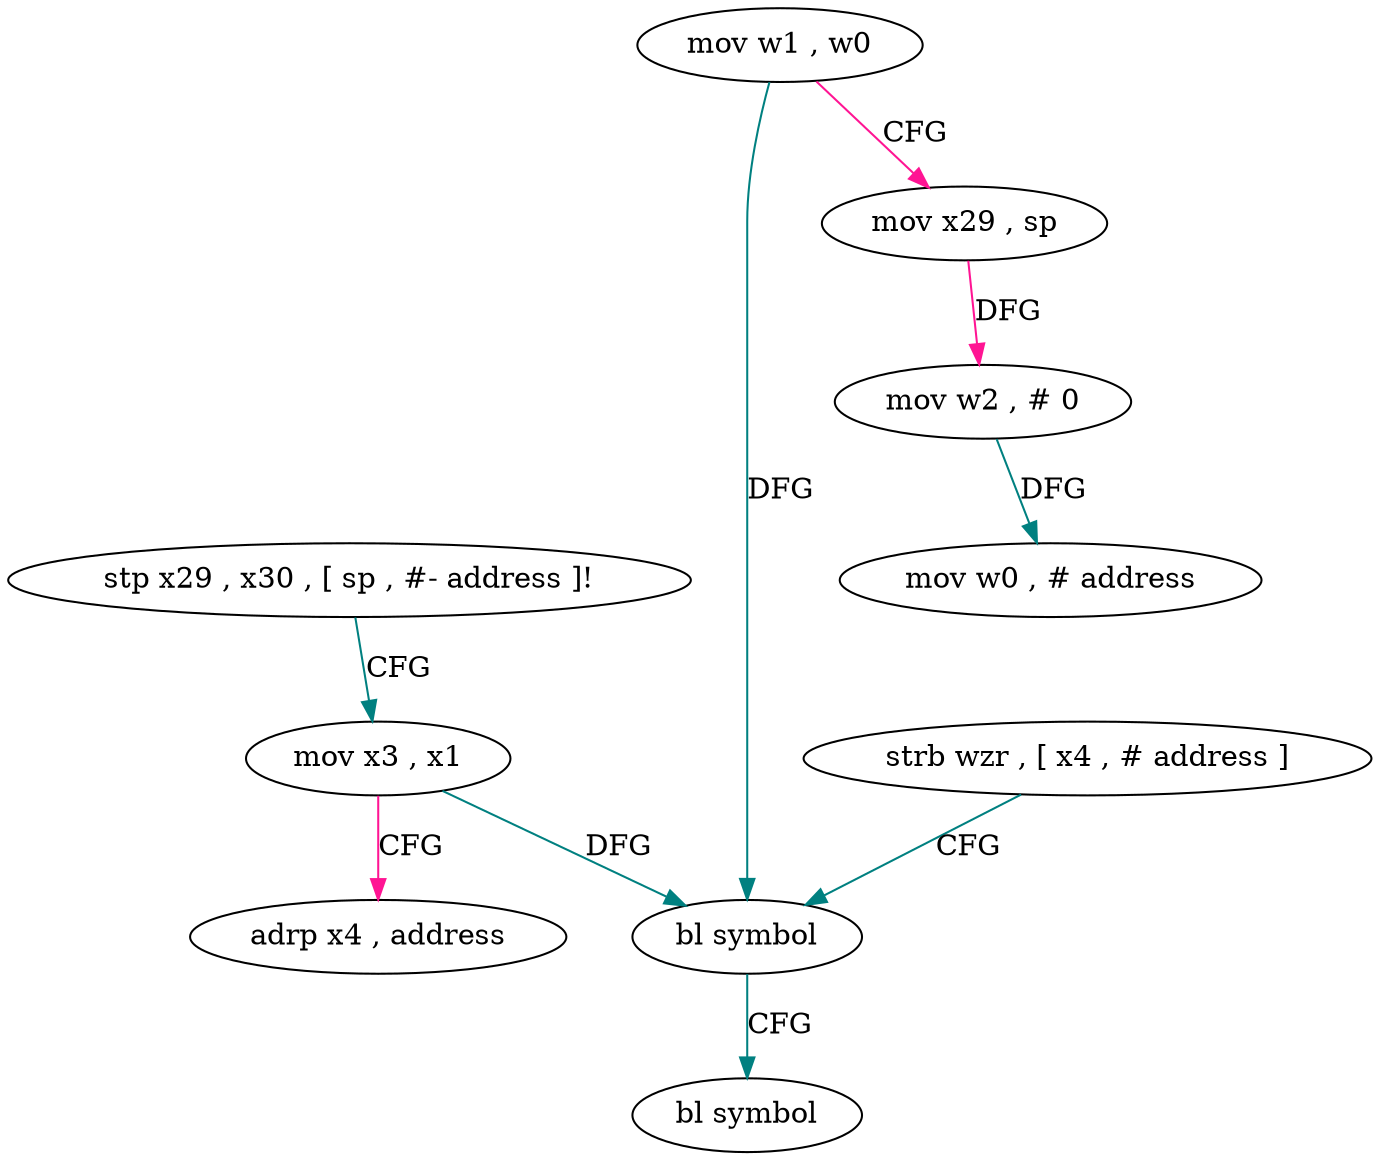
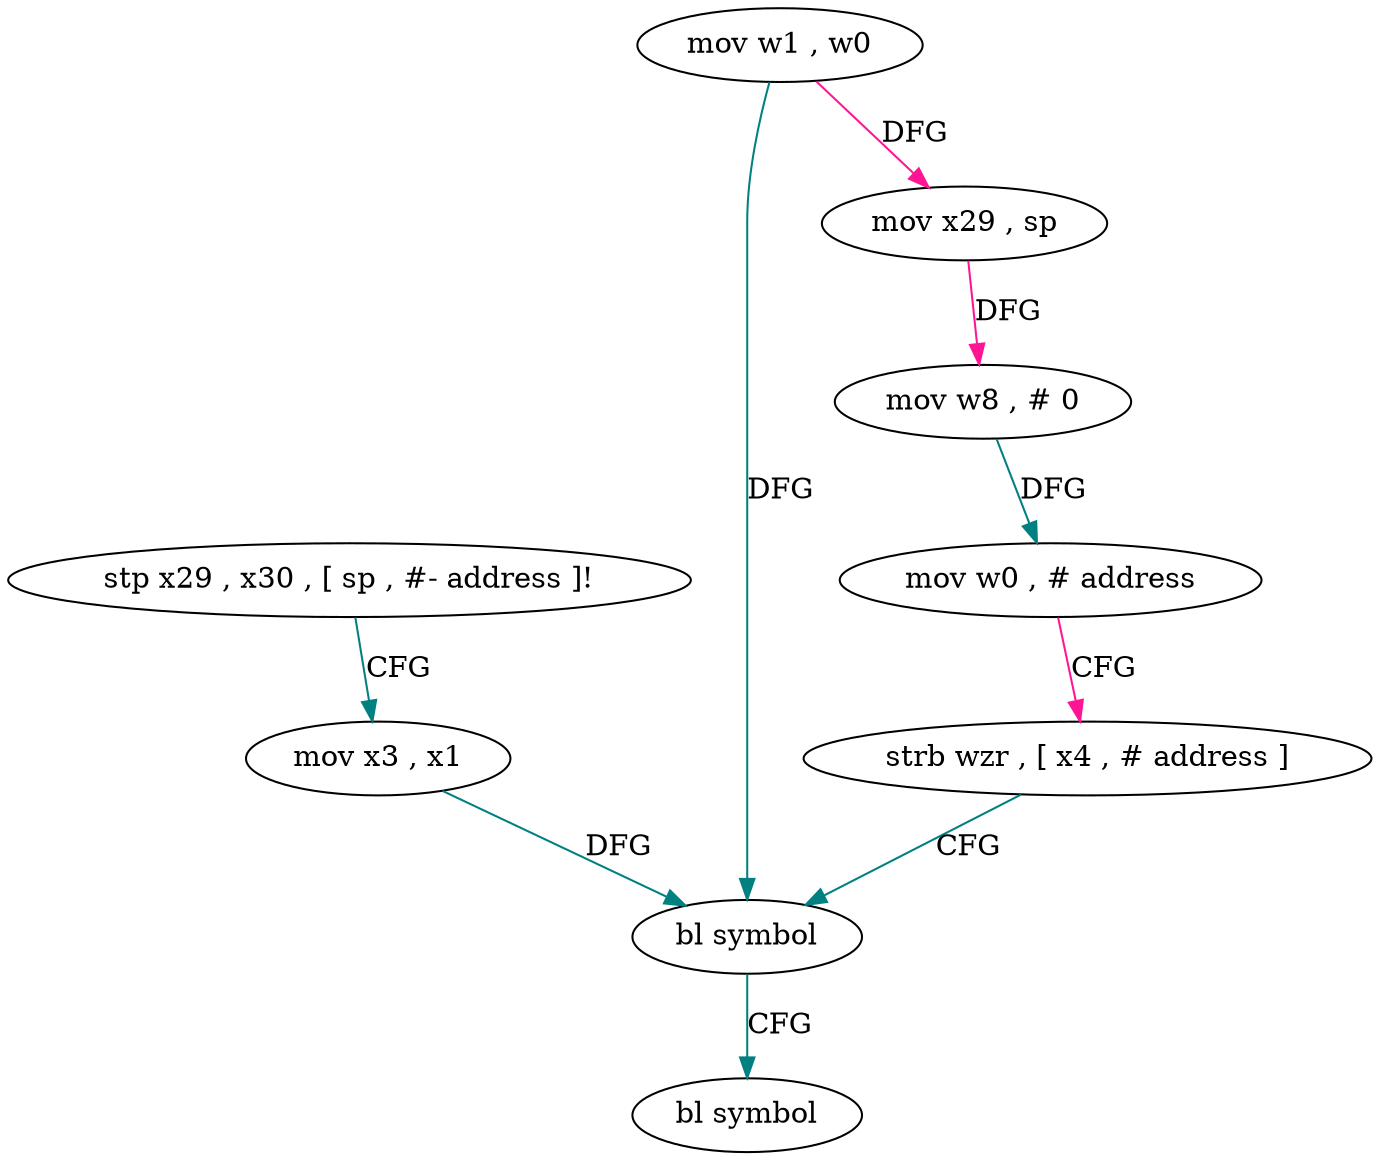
(915, 134) -> (915, 134)
(983, 402) -> (983, 402)
none -> (1067, 659)
(378, 937) -> none
